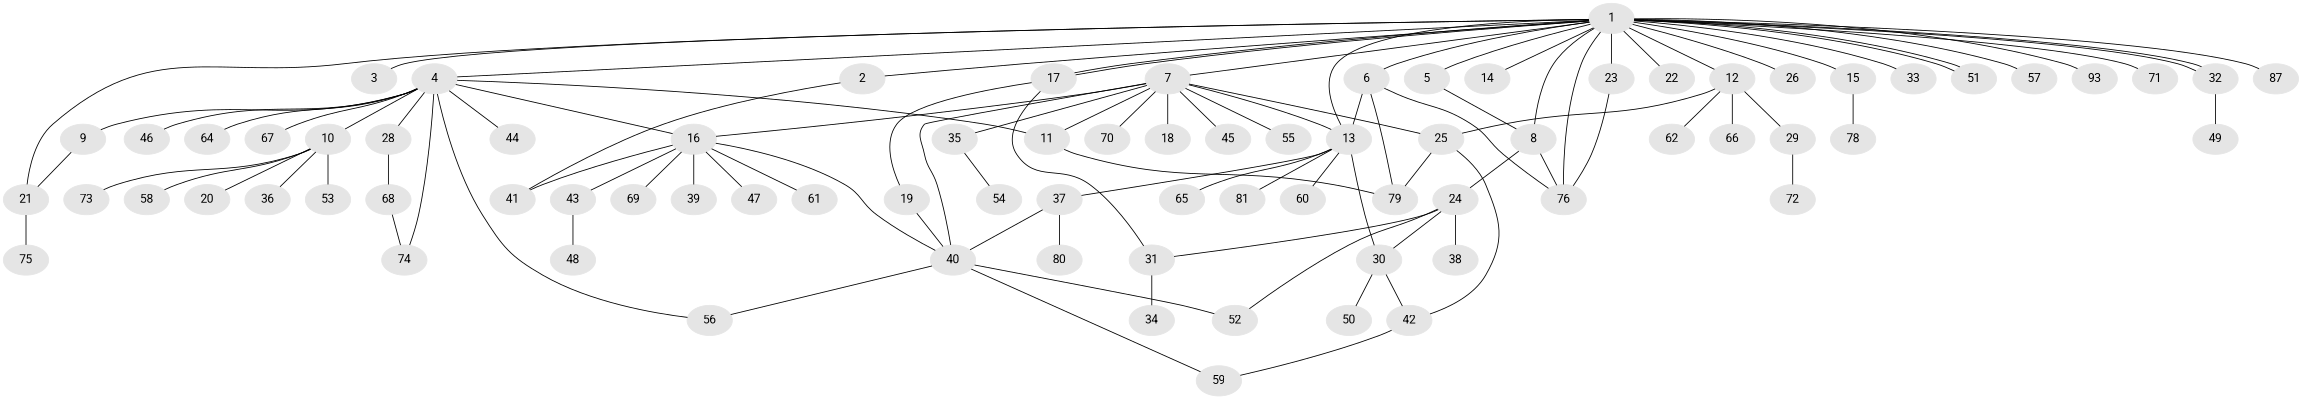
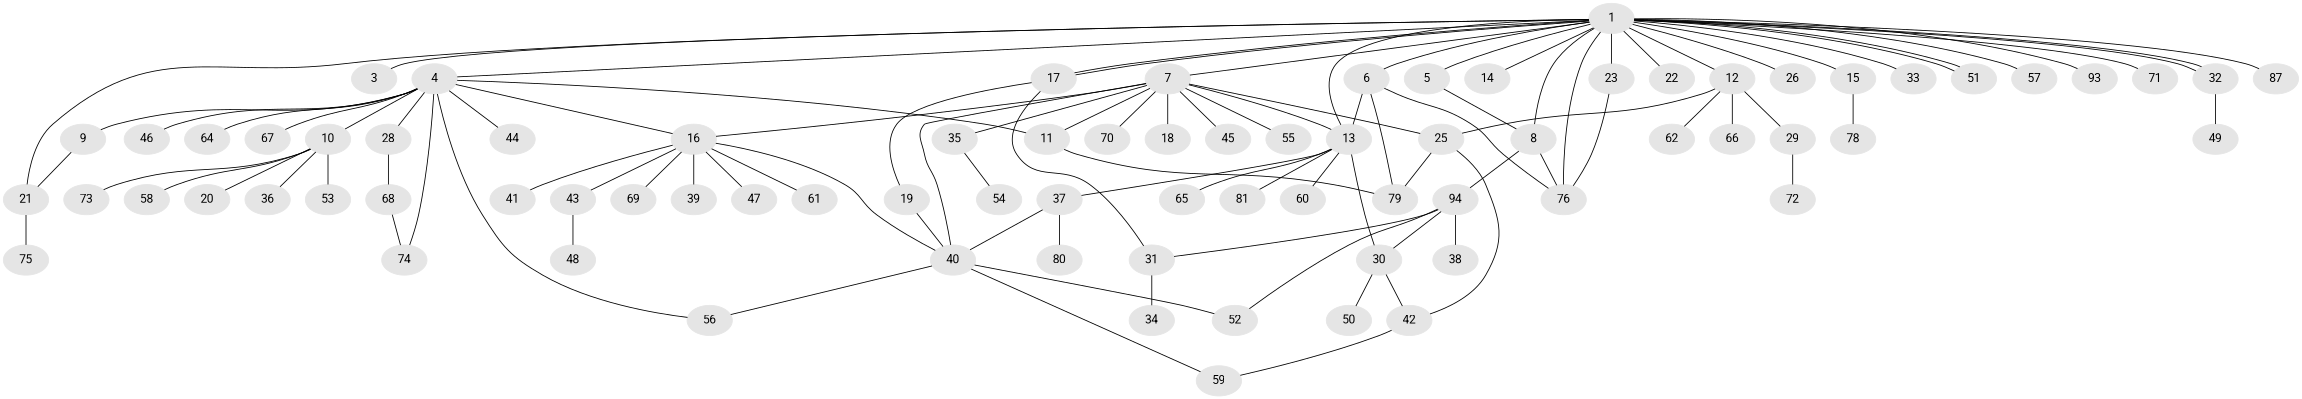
(862, 79) -> none
(1455, 200) -> (1455, 200)
